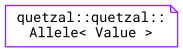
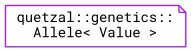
(92, 26) -> (96, 26)
